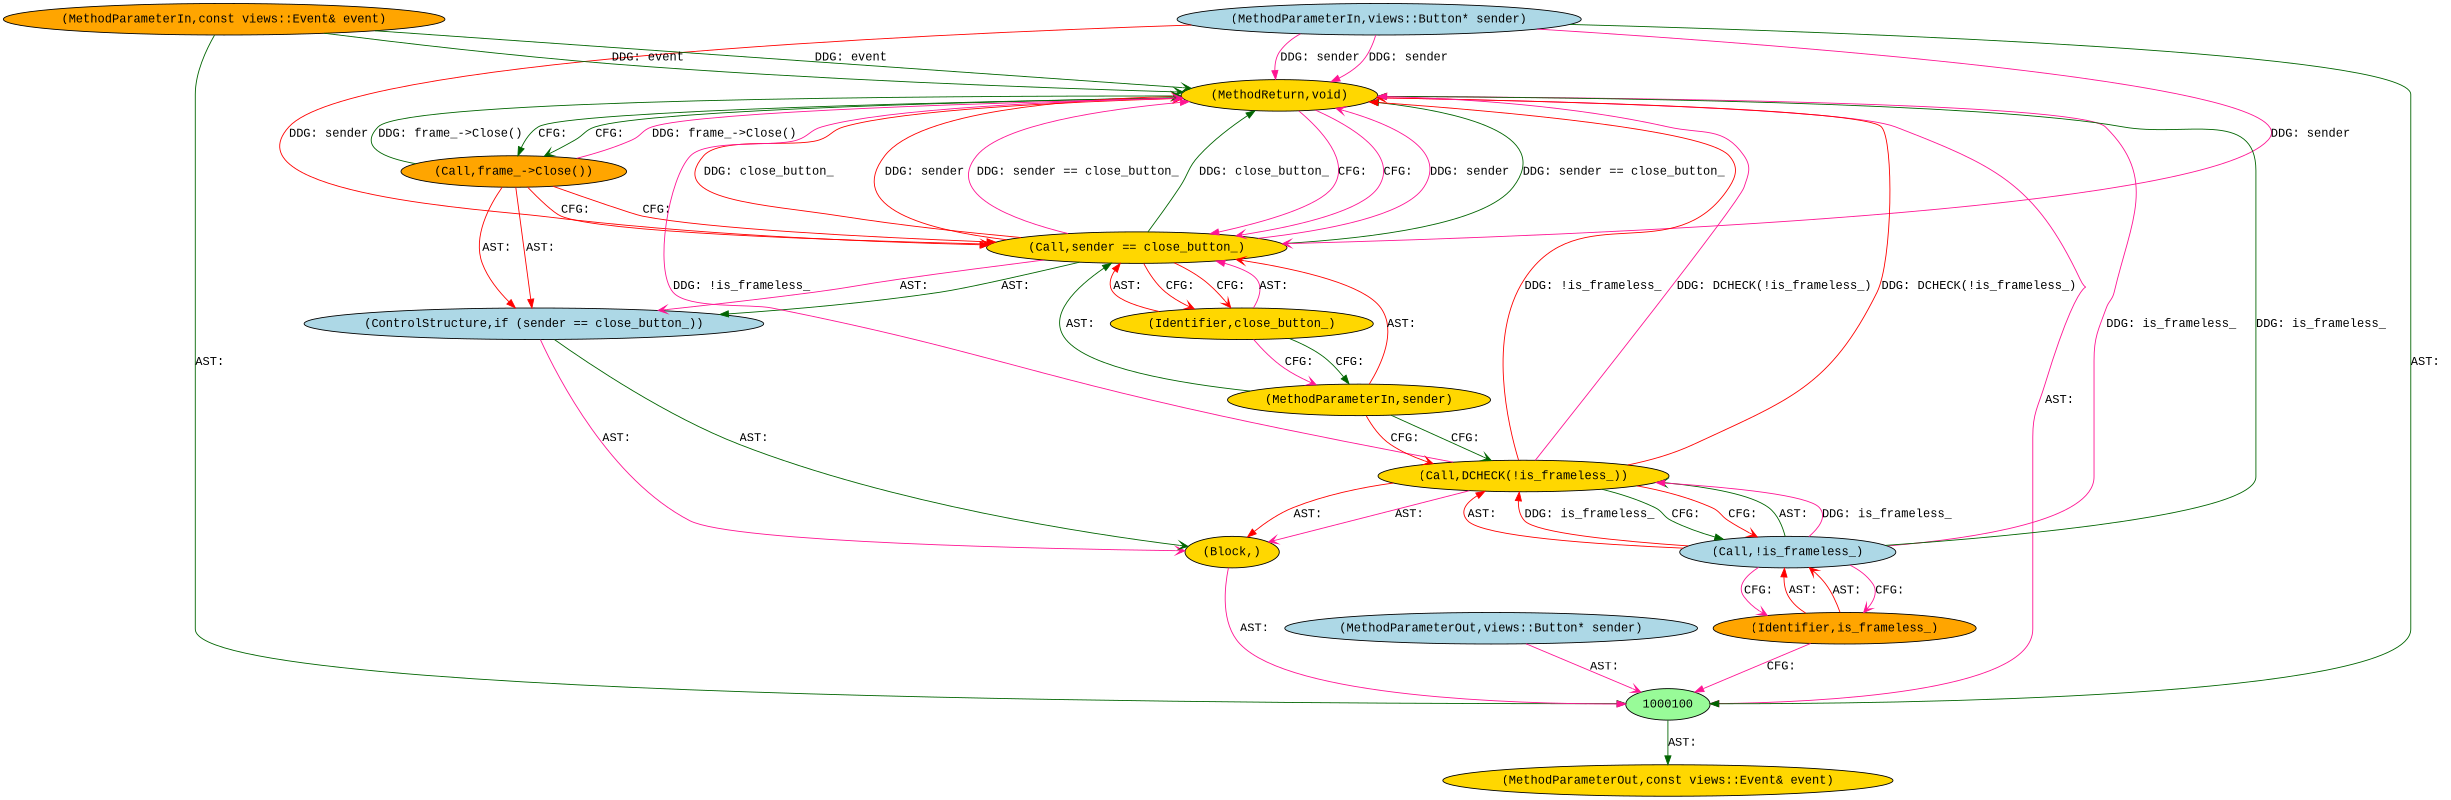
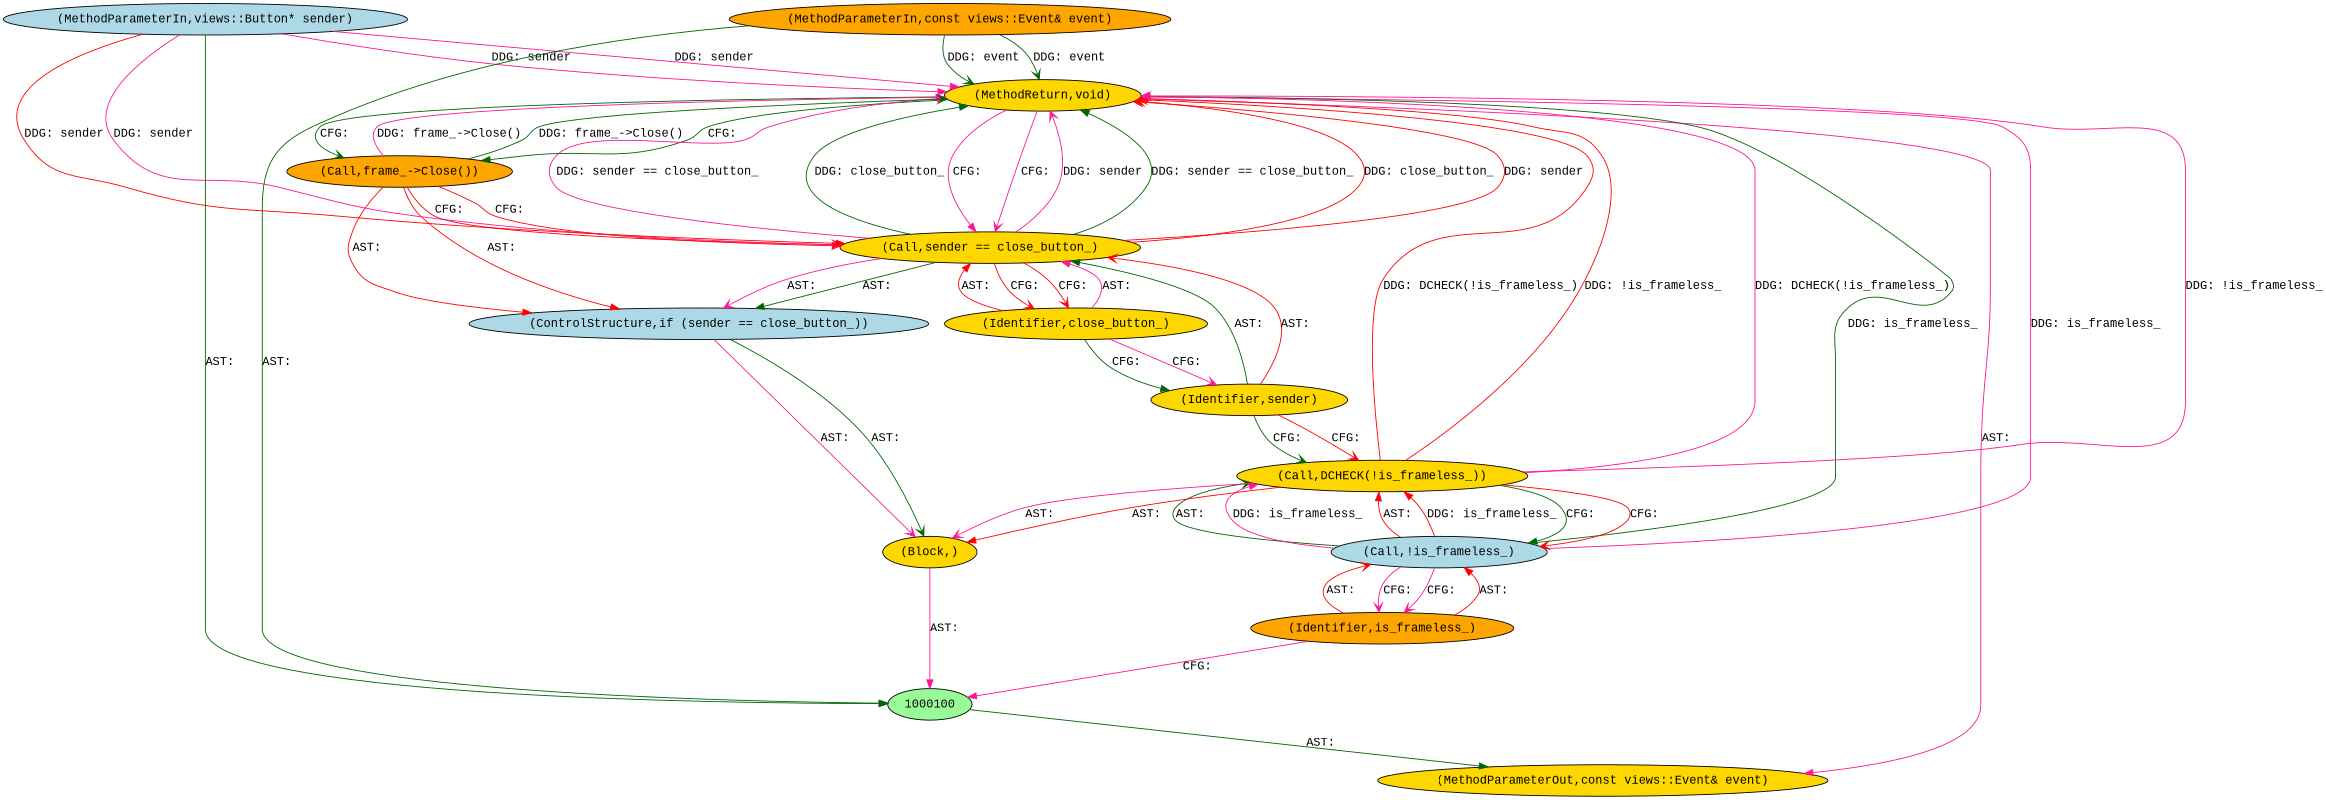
(2064, 249) -> (1929, 149)
(1359, 400) -> (1249, 400)
(1491, 628) -> none
